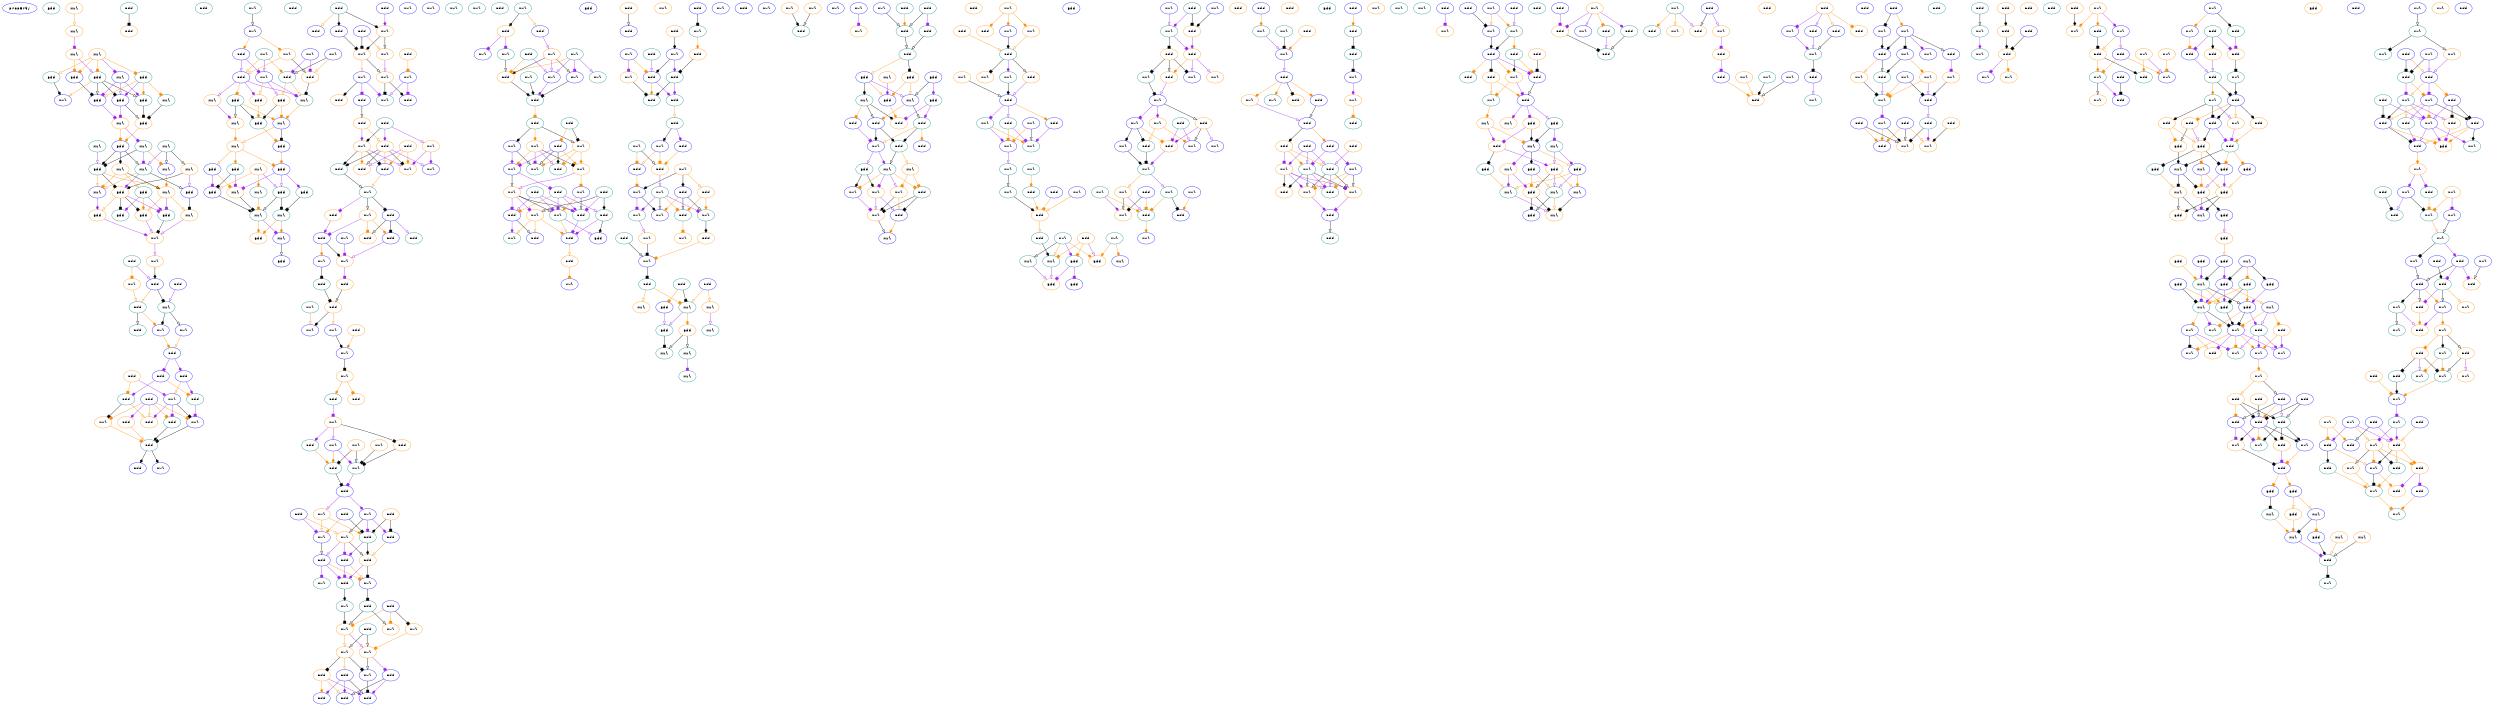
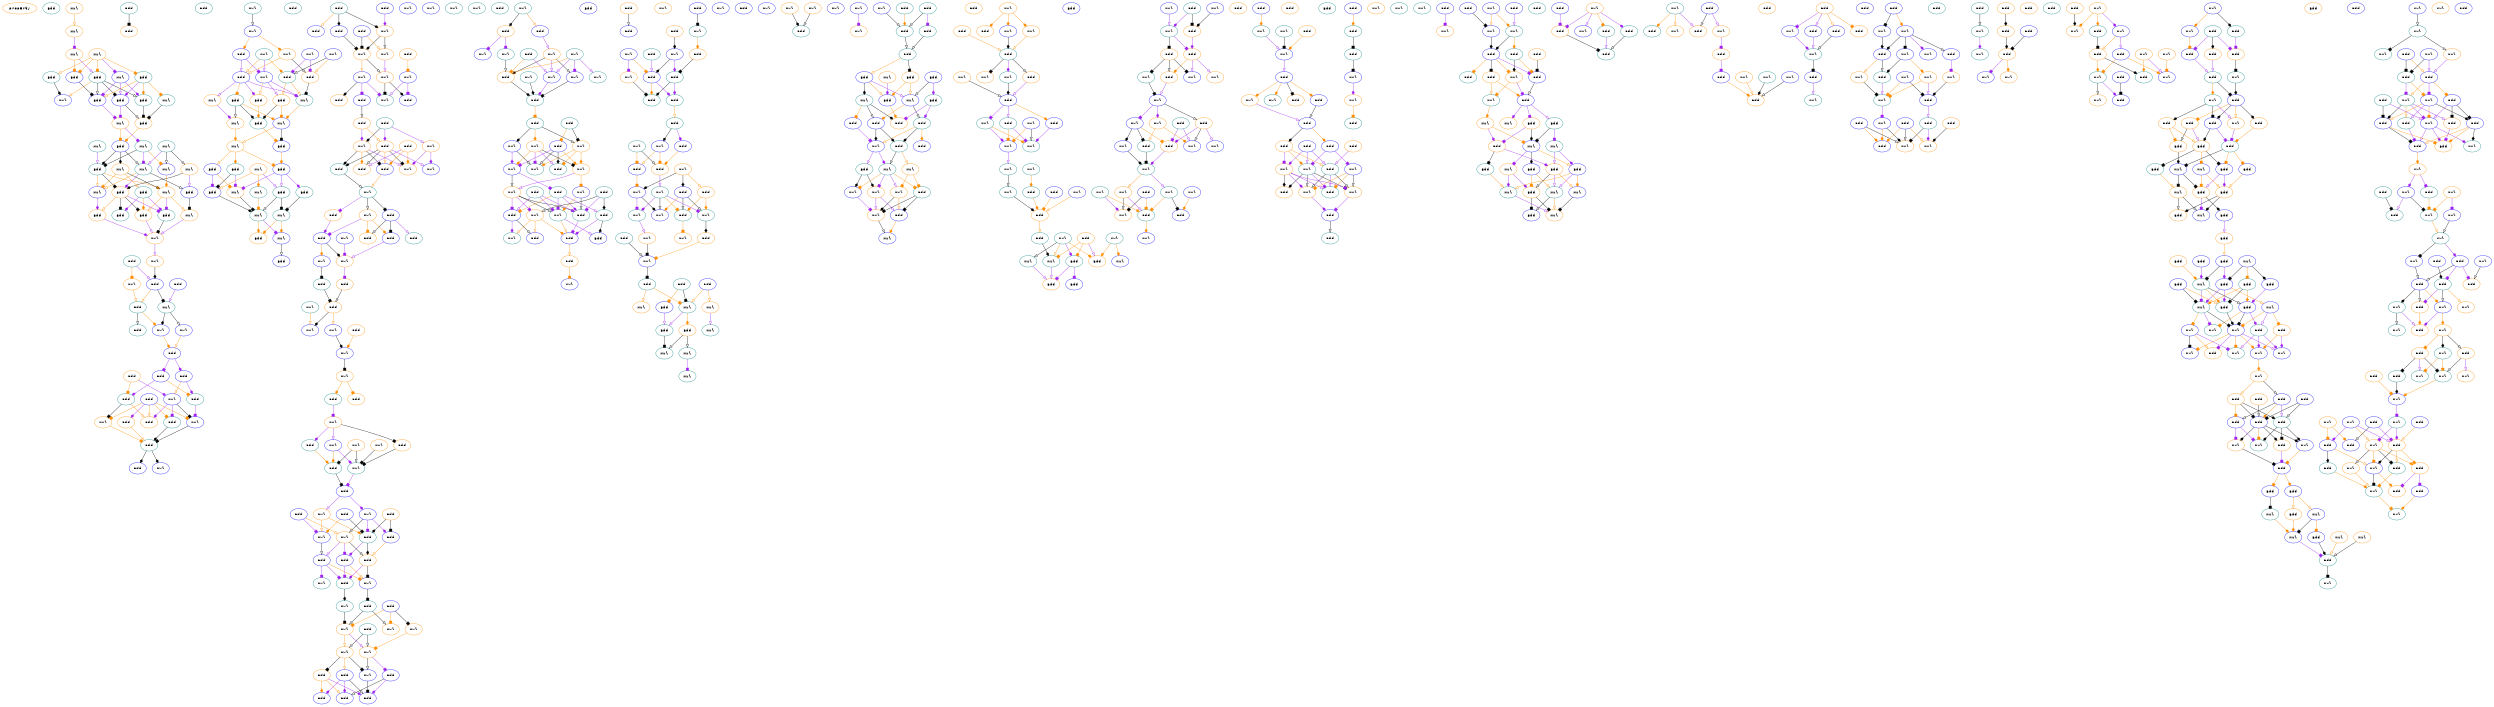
(20, 8) -> (20, 8)
